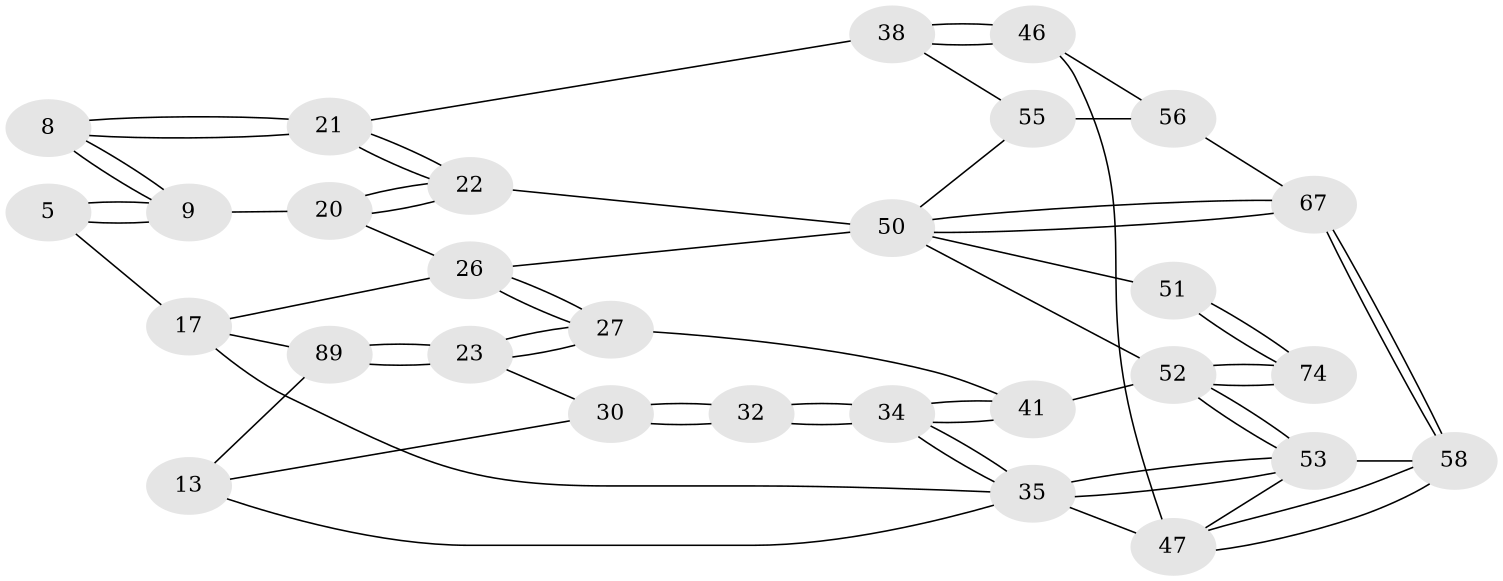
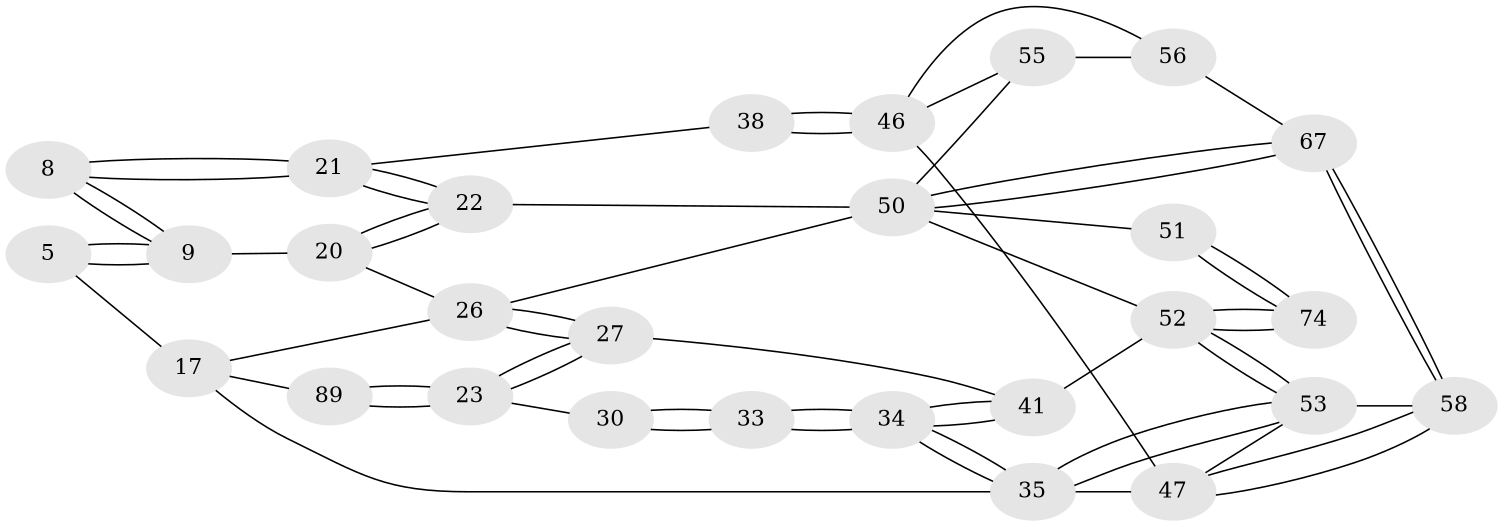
(963, 77) -> (962, 90)
(752, 414) -> (752, 420)
(189, 486) -> none
